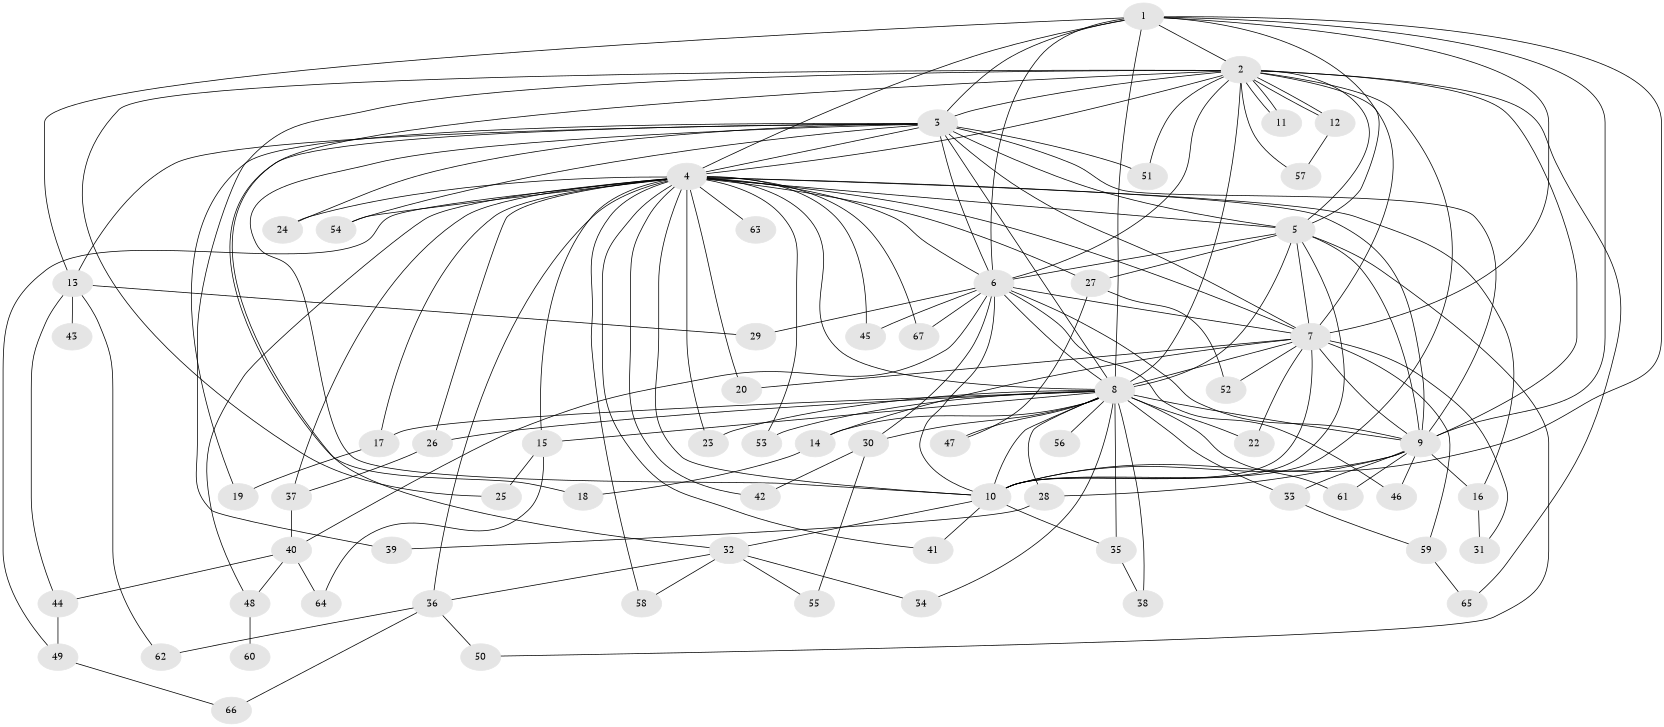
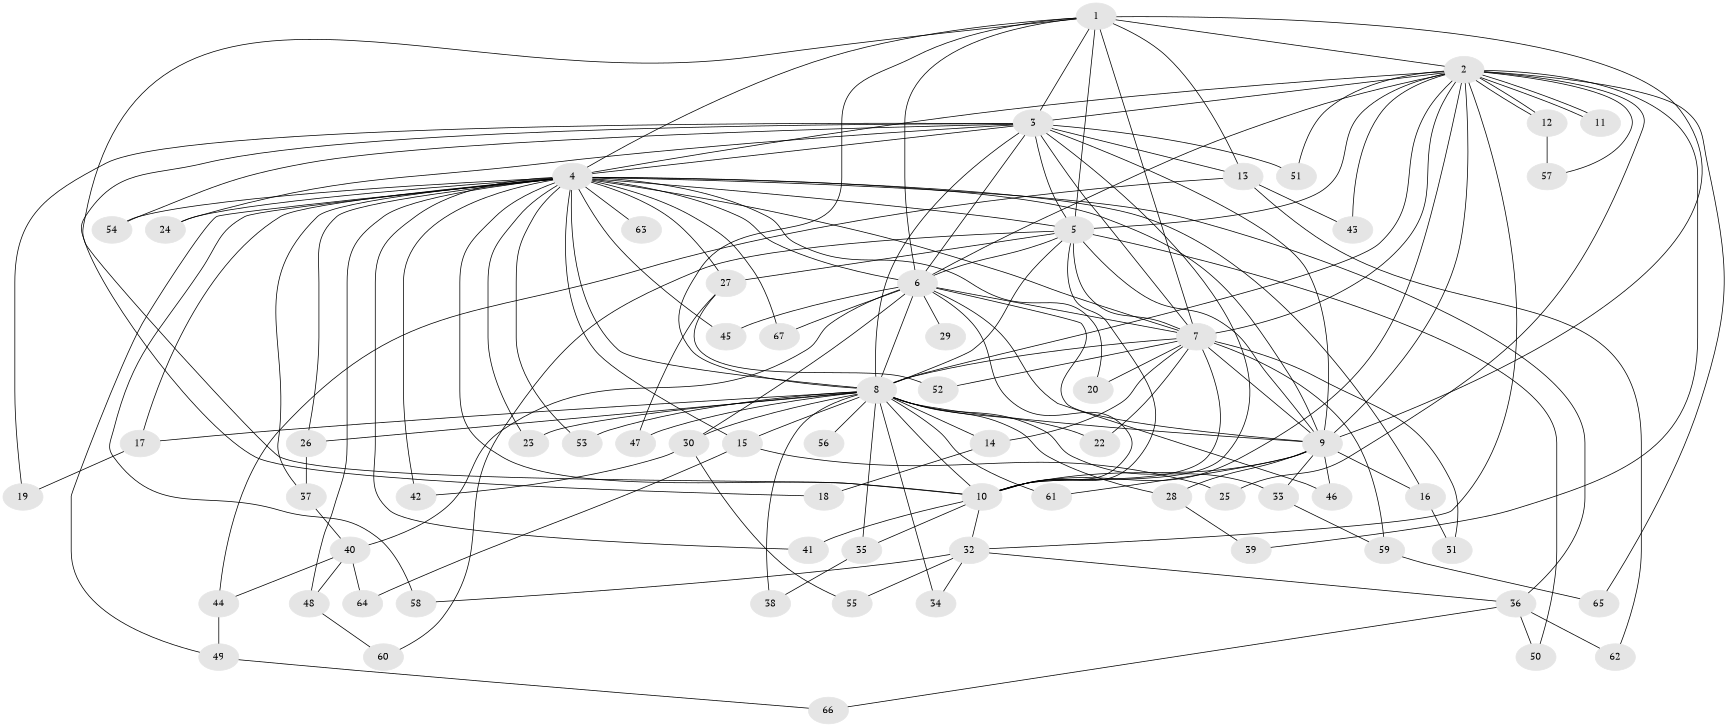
none -> (1372, 127)
none -> (629, 303)
(414, 310) -> none
